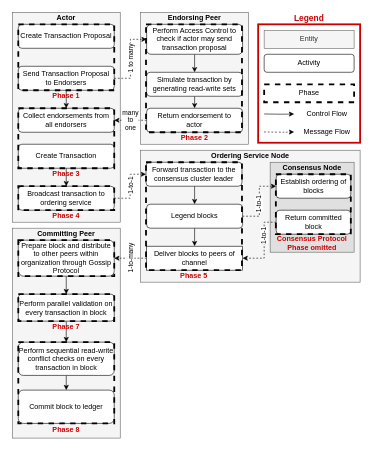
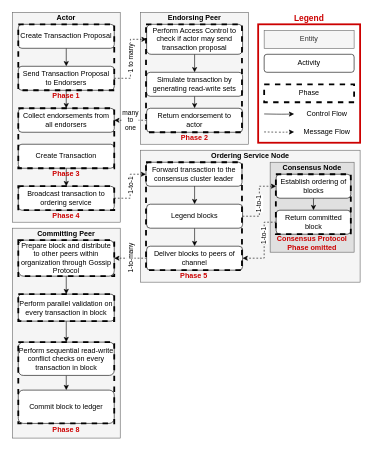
none -> (66, 60)
none -> (314, 202)
(195, 258) -> (195, 258)
(66, 327) -> none
